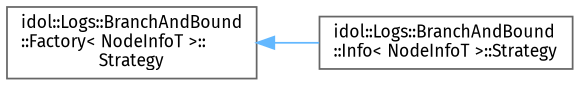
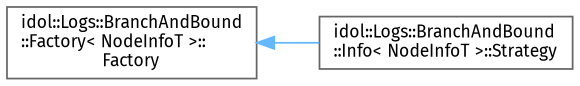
(132, 43) -> (132, 43)
